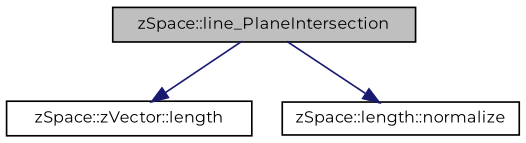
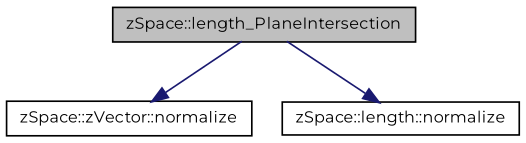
(264, 25) -> (264, 25)
(129, 118) -> (129, 118)
